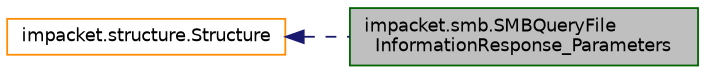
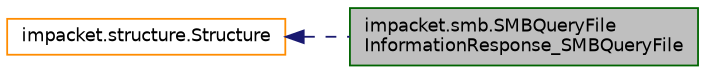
(524, 37) -> (524, 37)
